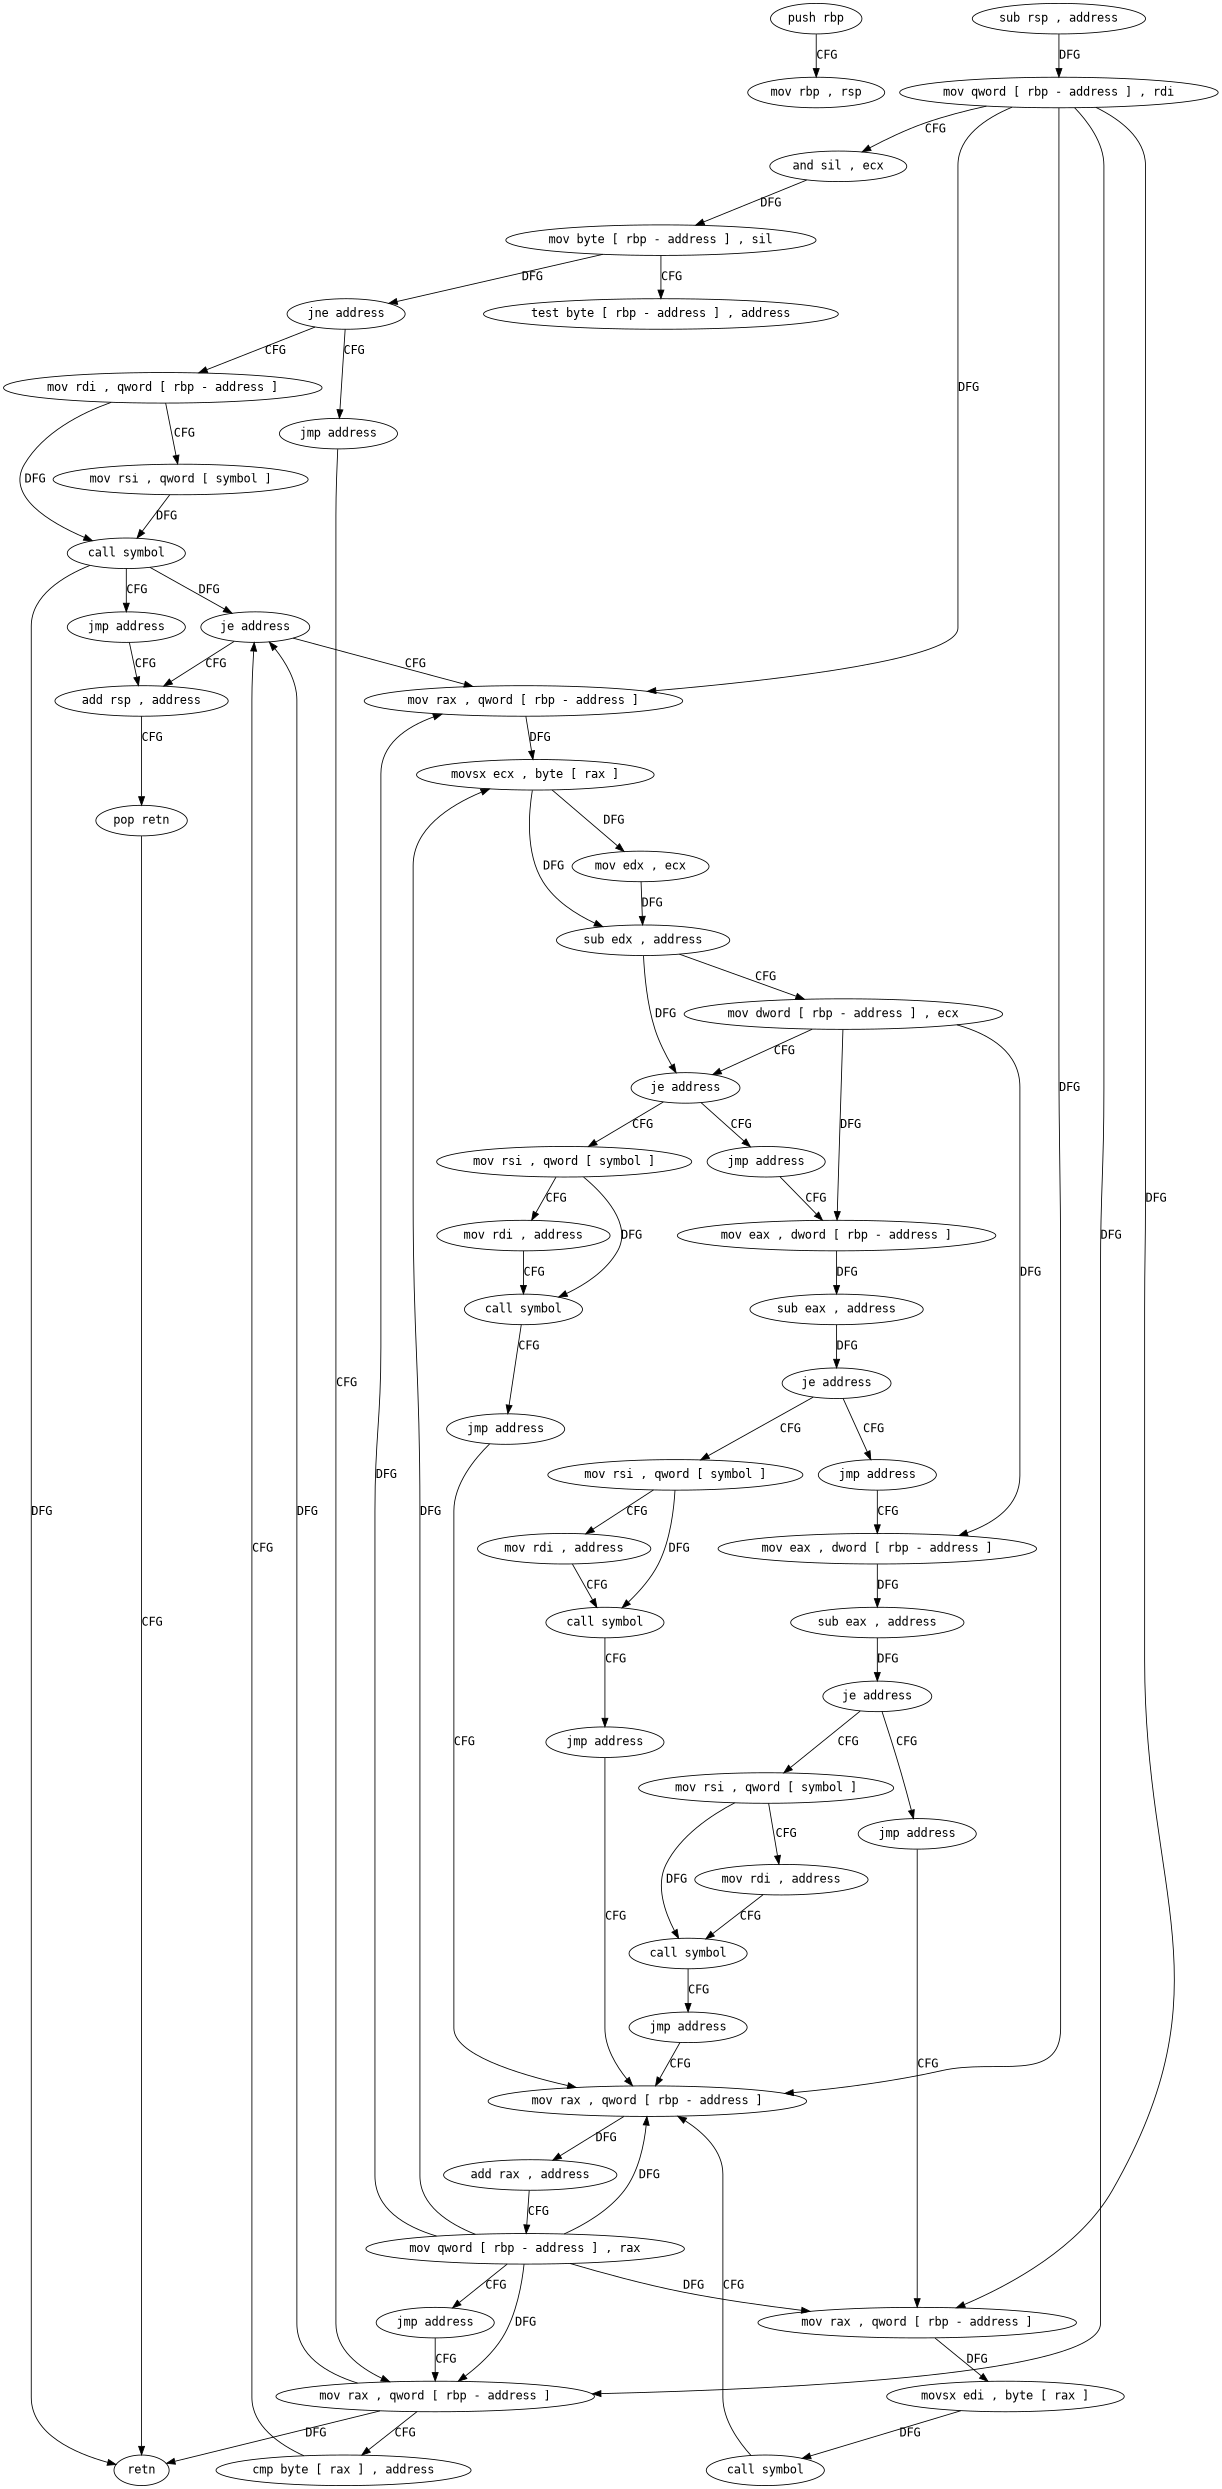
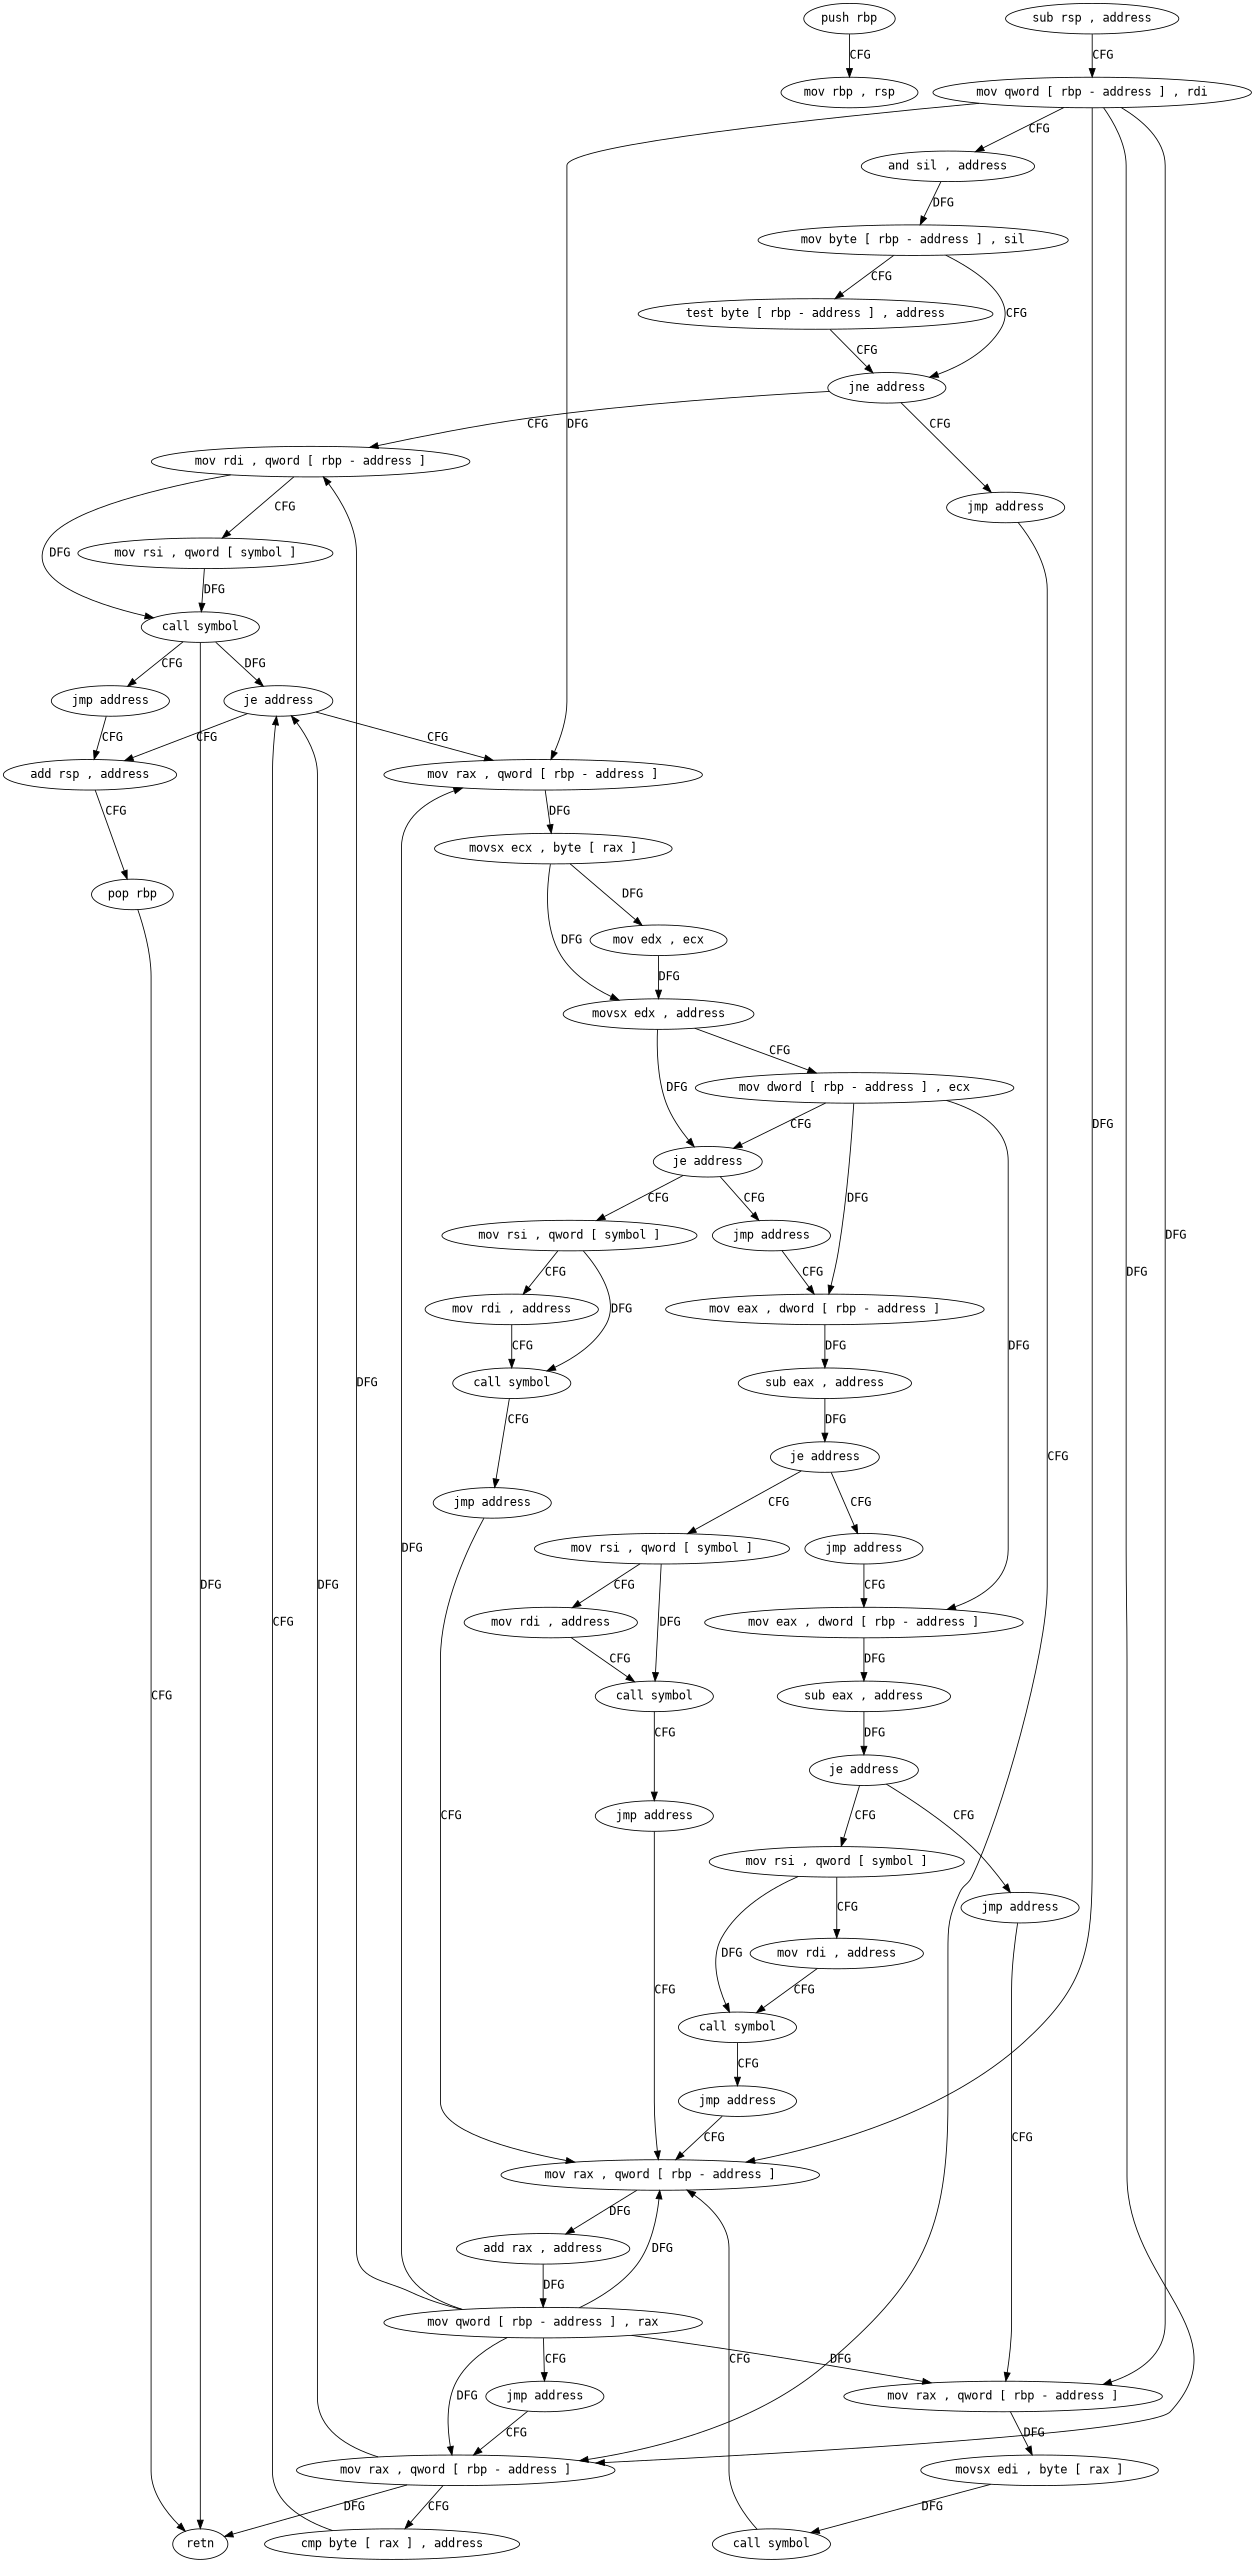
(1070, 56) -> (1103, 56)
(838, 166) -> (948, 166)
(532, 277) -> (1016, 314)
none -> (848, 348)
(142, 821) -> (132, 894)
(643, 940) -> (659, 1014)
(420, 1510) -> (356, 1428)
(538, 2212) -> (554, 2286)
